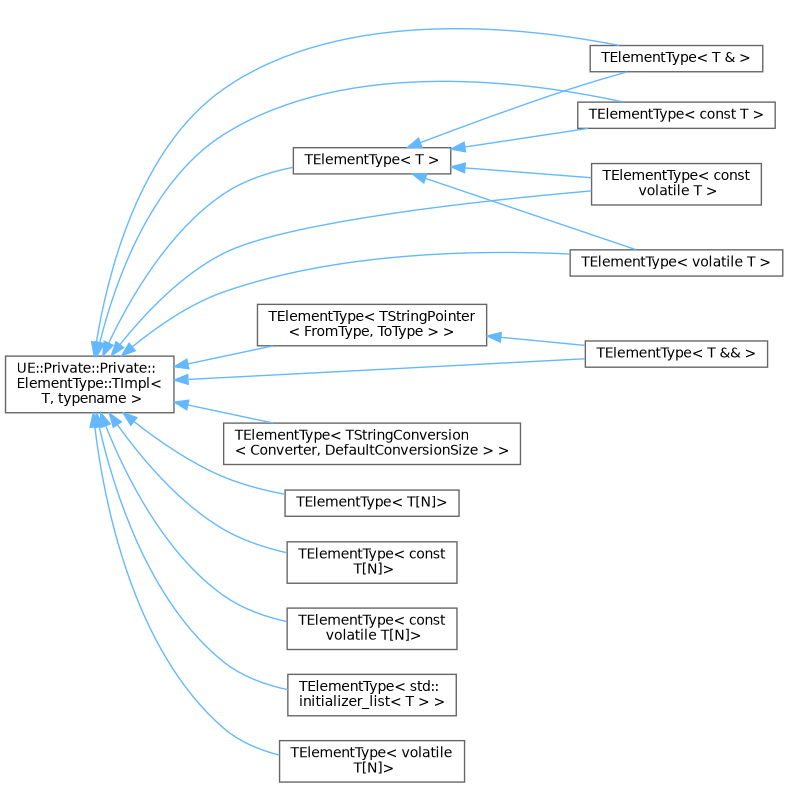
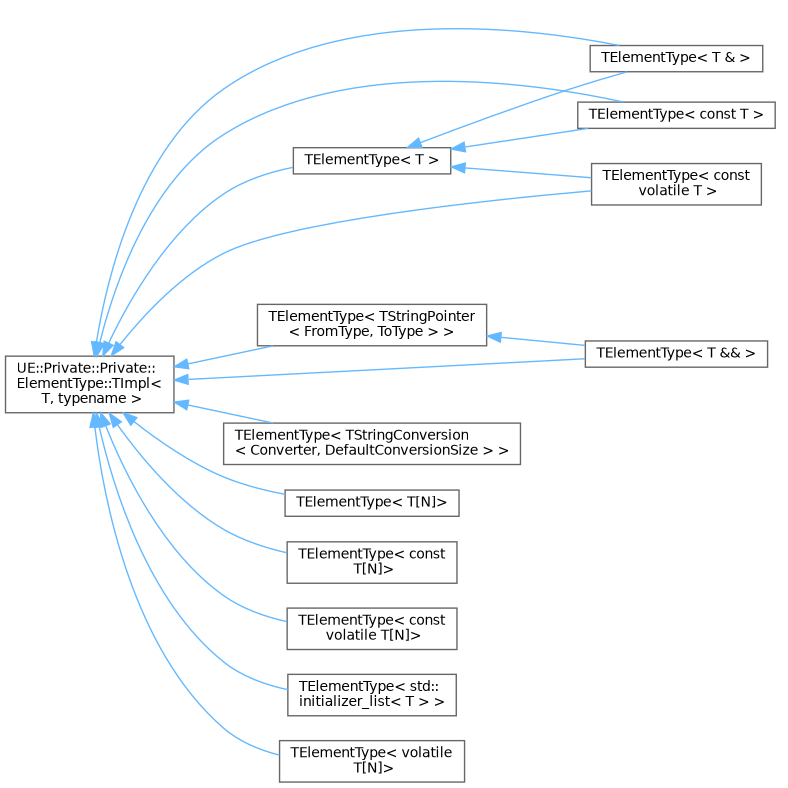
(676, 263) -> none
